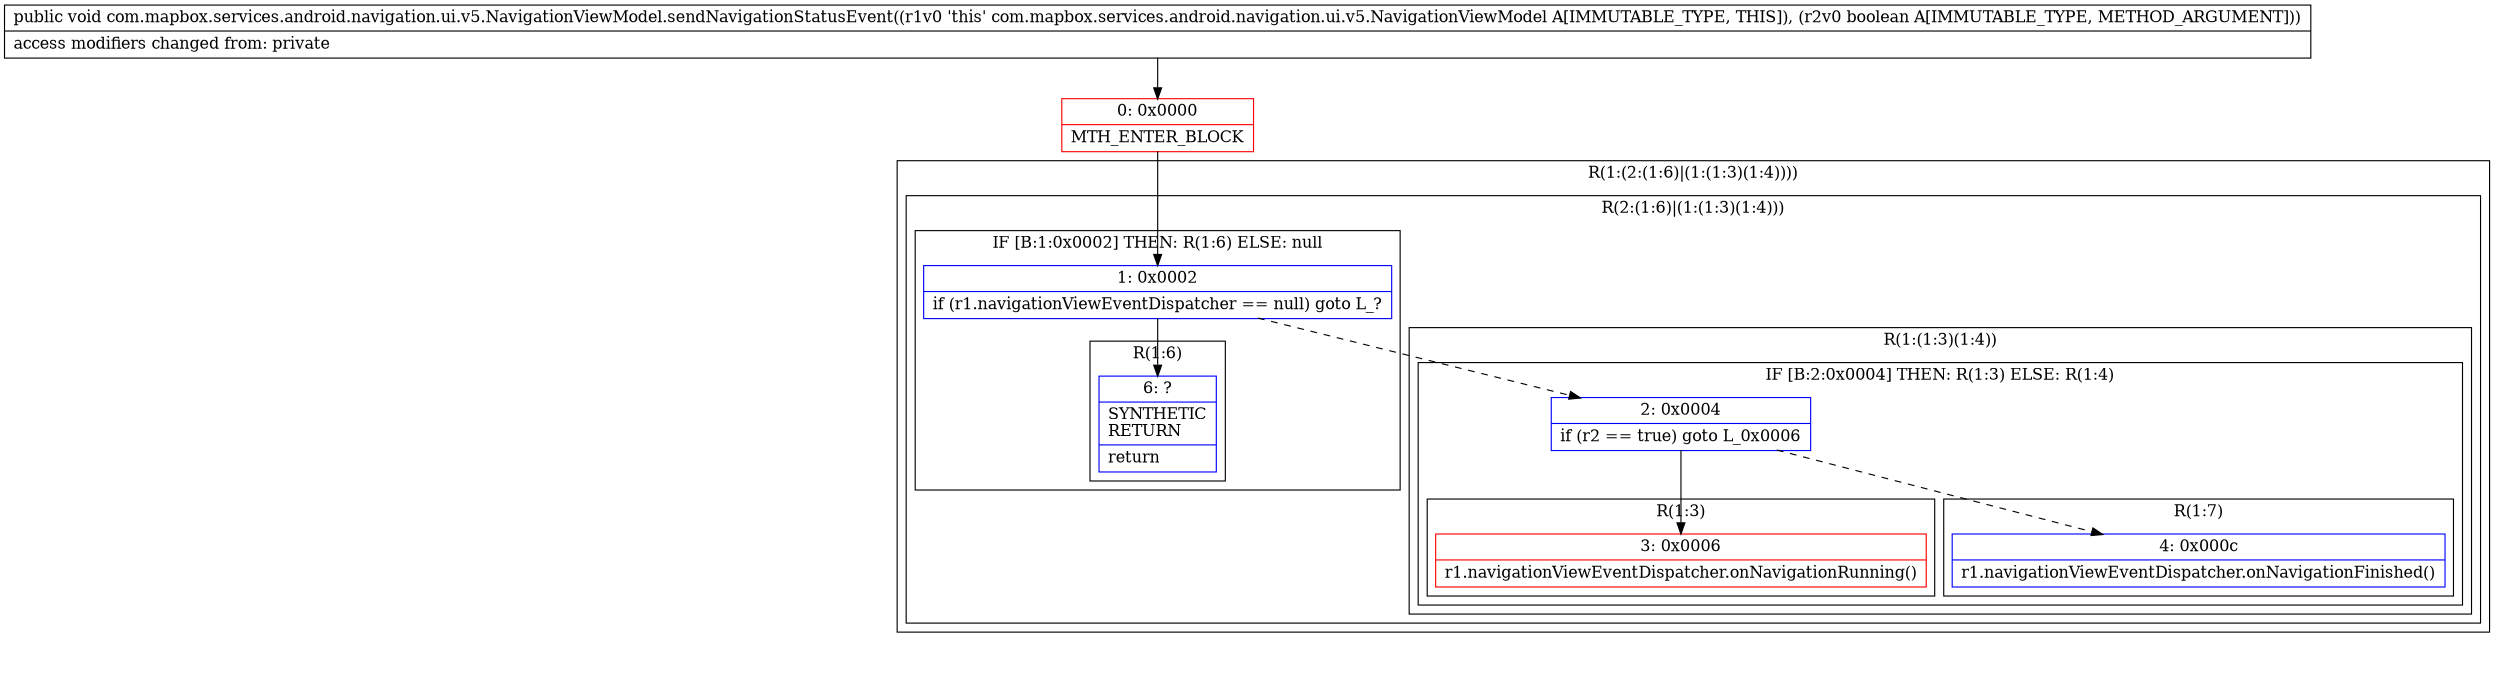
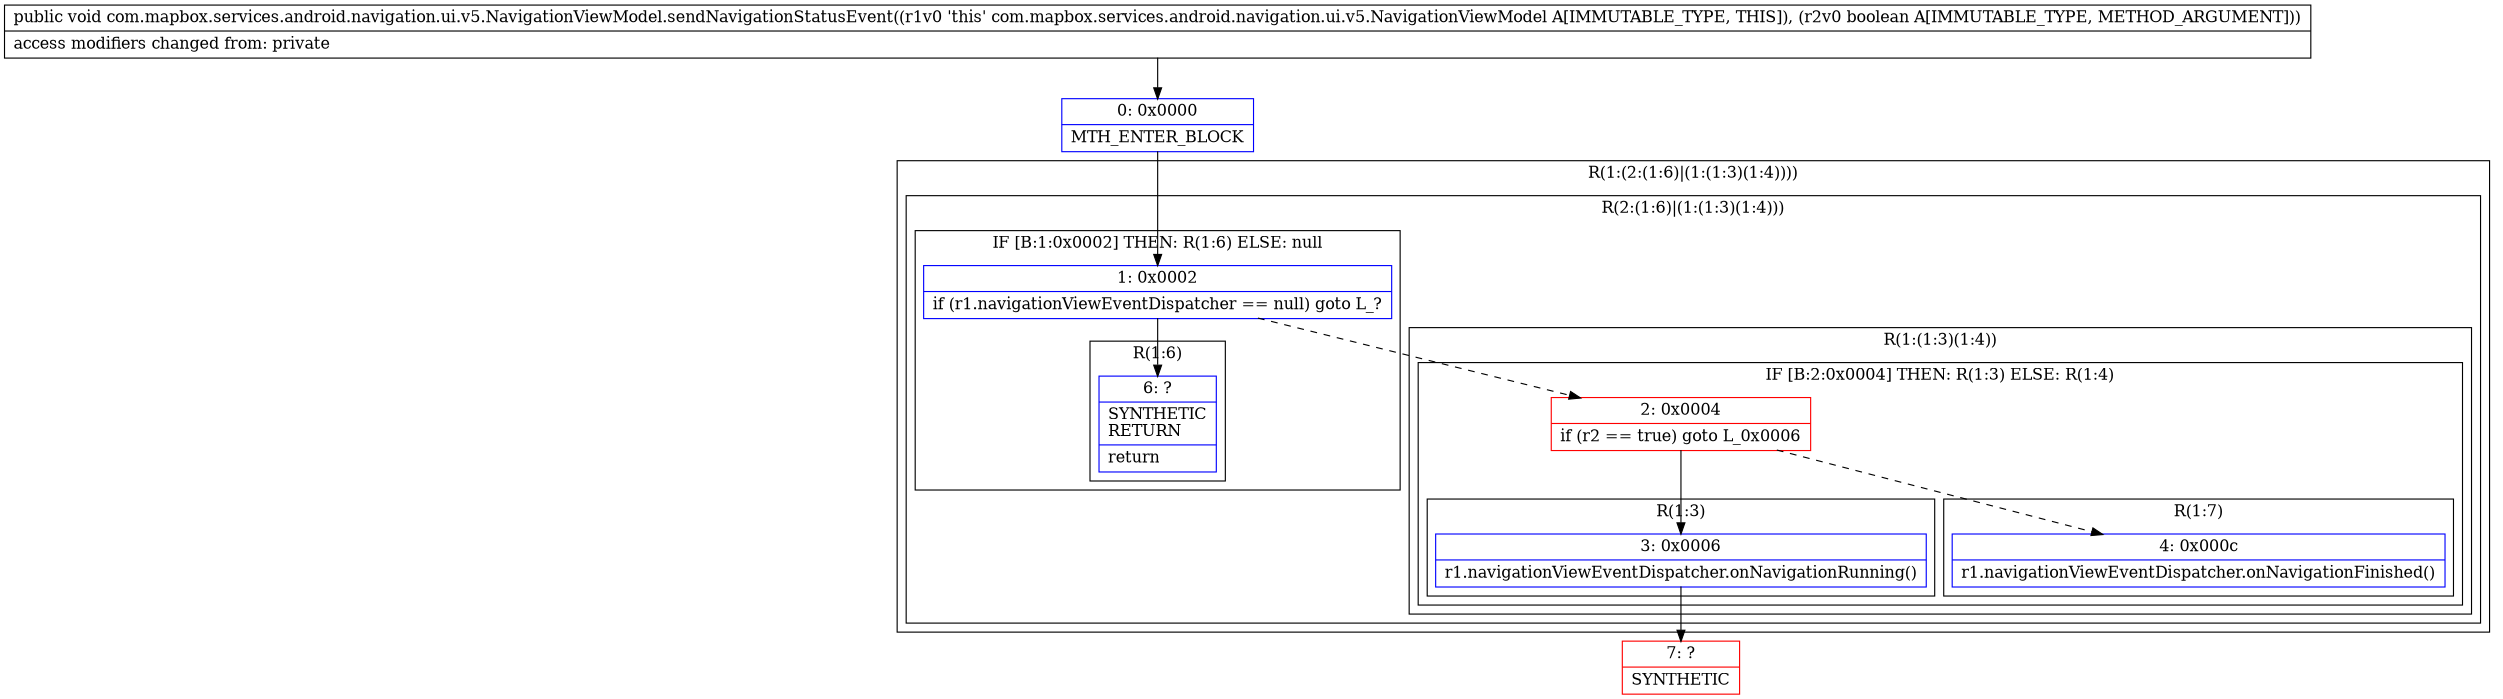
(1158, 125) -> (1158, 125)
(1681, 424) -> (1681, 424)
(1681, 561) -> (1681, 561)
none -> (1681, 668)
